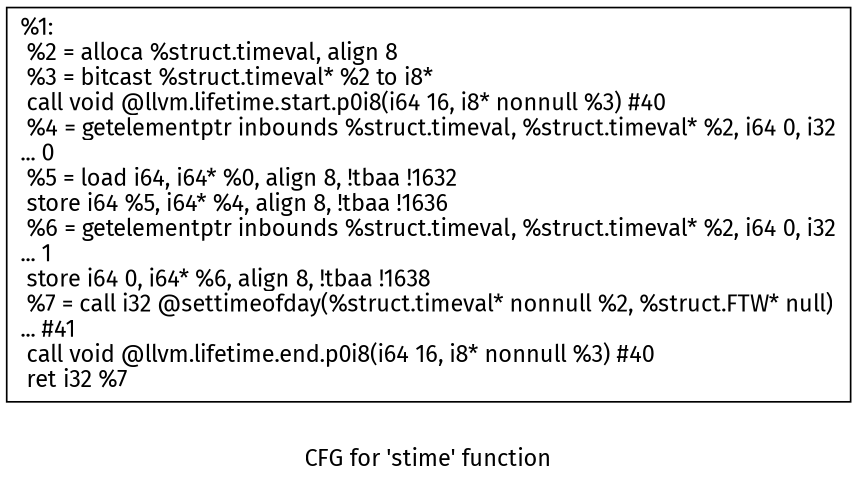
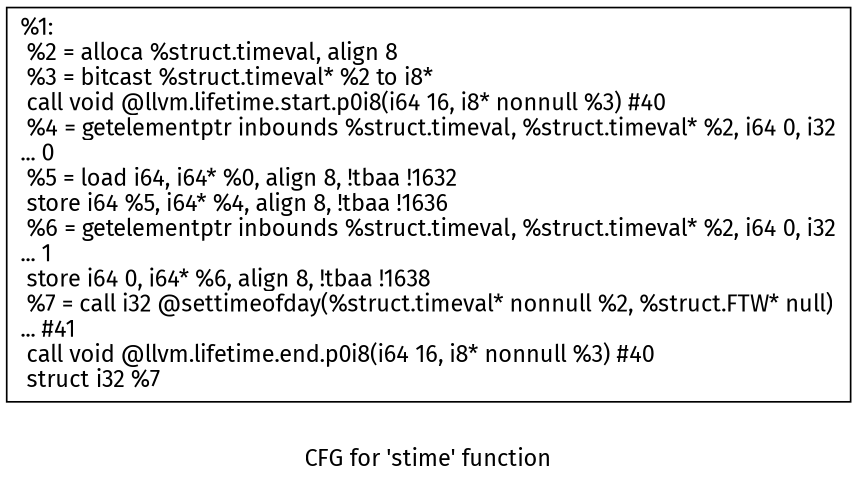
(74, 380) -> (91, 380)
